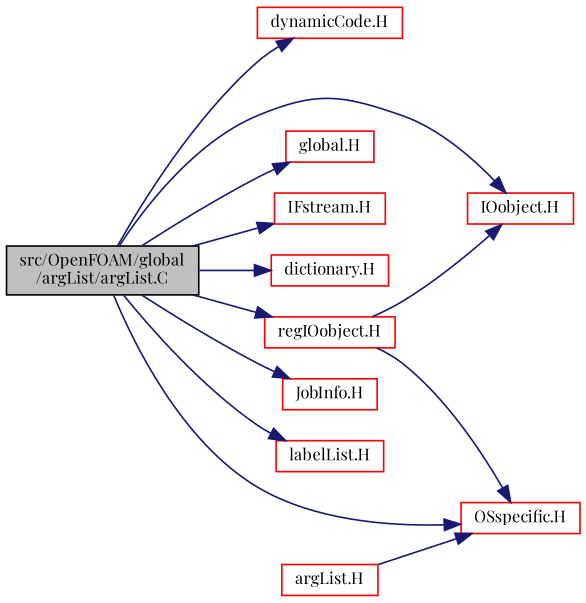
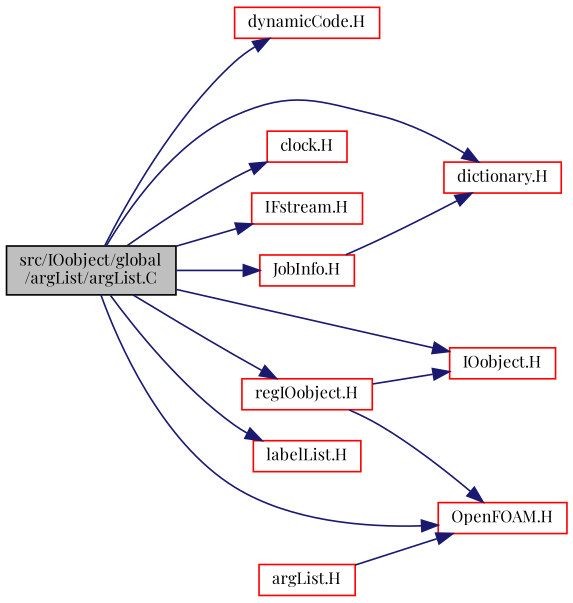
(330, 147) -> (307, 147)
none -> (402, 229)
(103, 270) -> (91, 270)
(521, 518) -> (503, 518)
